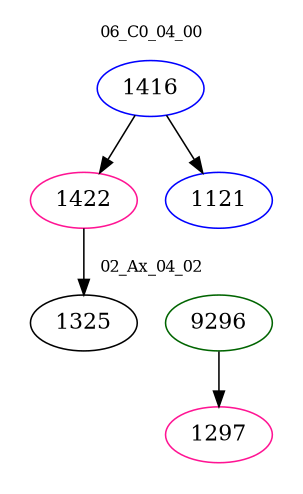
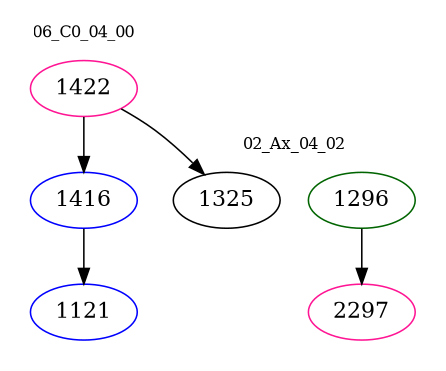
(122, 137) -> (84, 137)
(219, 323) -> (362, 200)
(219, 435) -> (362, 312)
